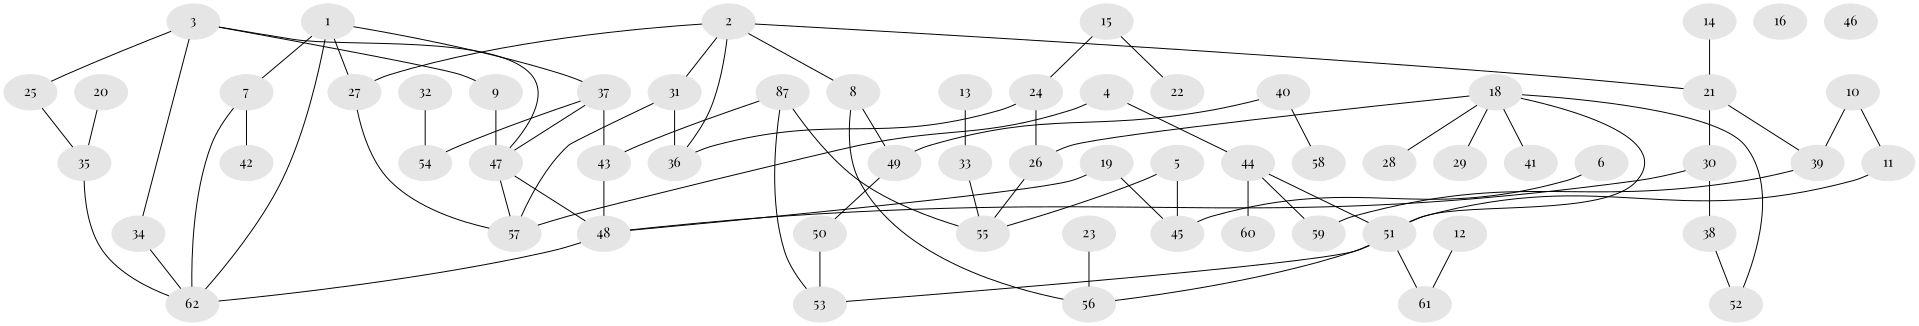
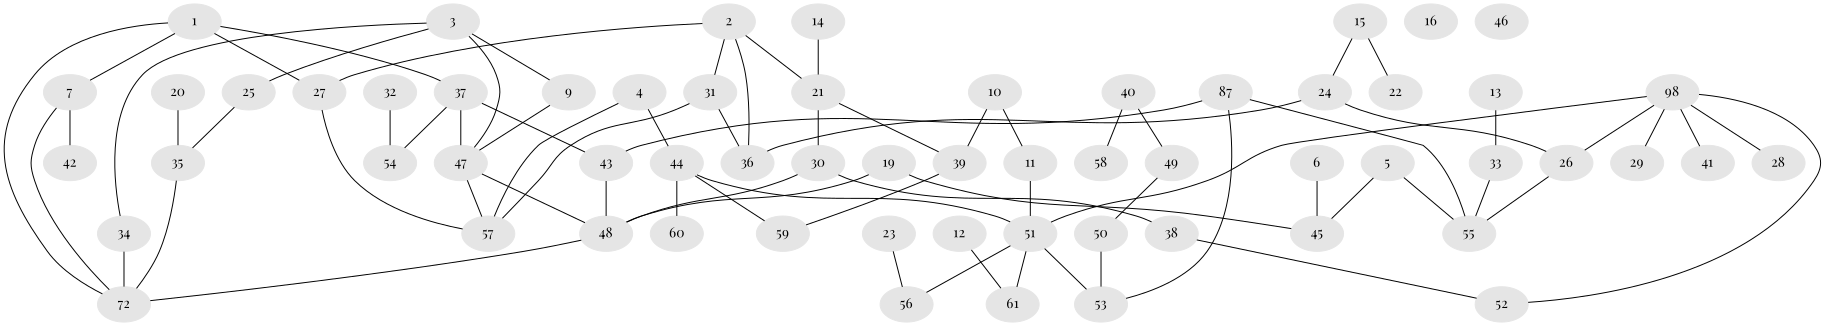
(853, 92) -> none
(1496, 92) -> (1673, 92)
(192, 304) -> (124, 304)
